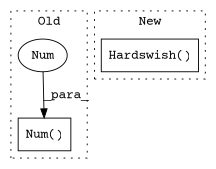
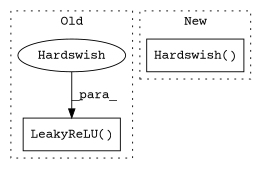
(43, 55) -> (72, 55)
(45, 134) -> (72, 134)
